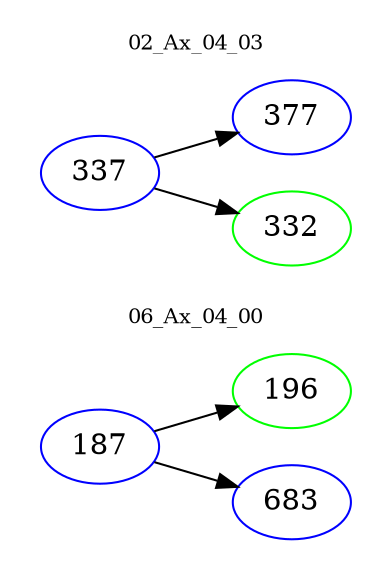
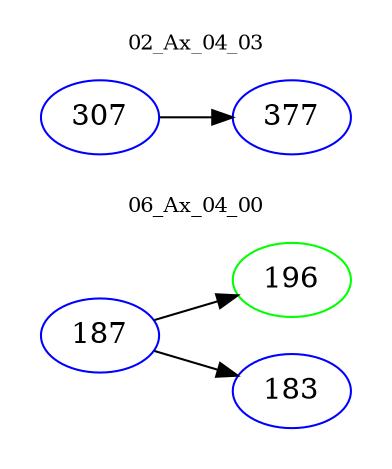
(100, 173) -> (100, 117)
(292, 228) -> none
(292, 502) -> (292, 391)
